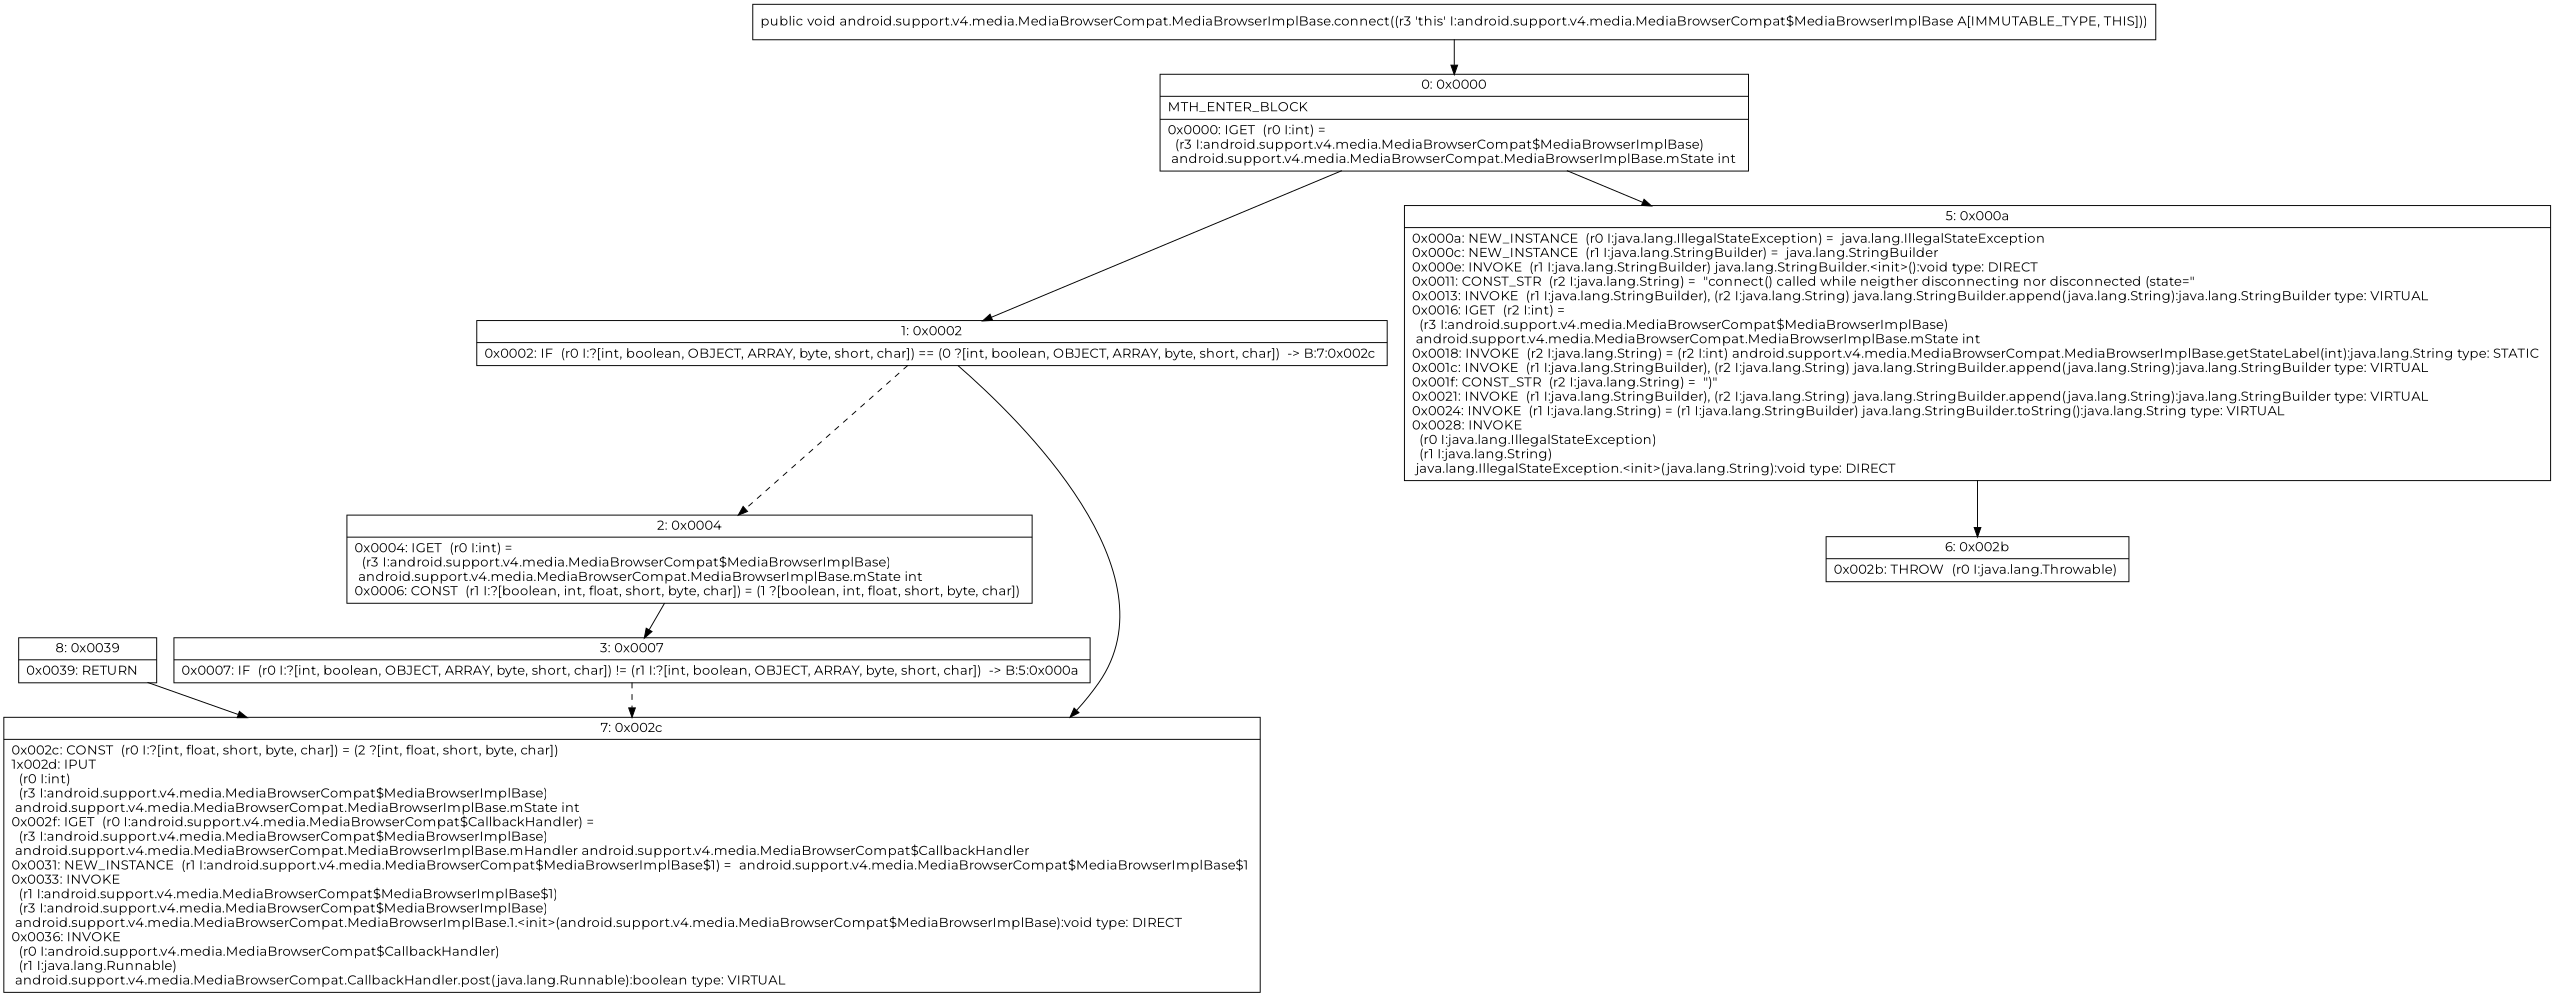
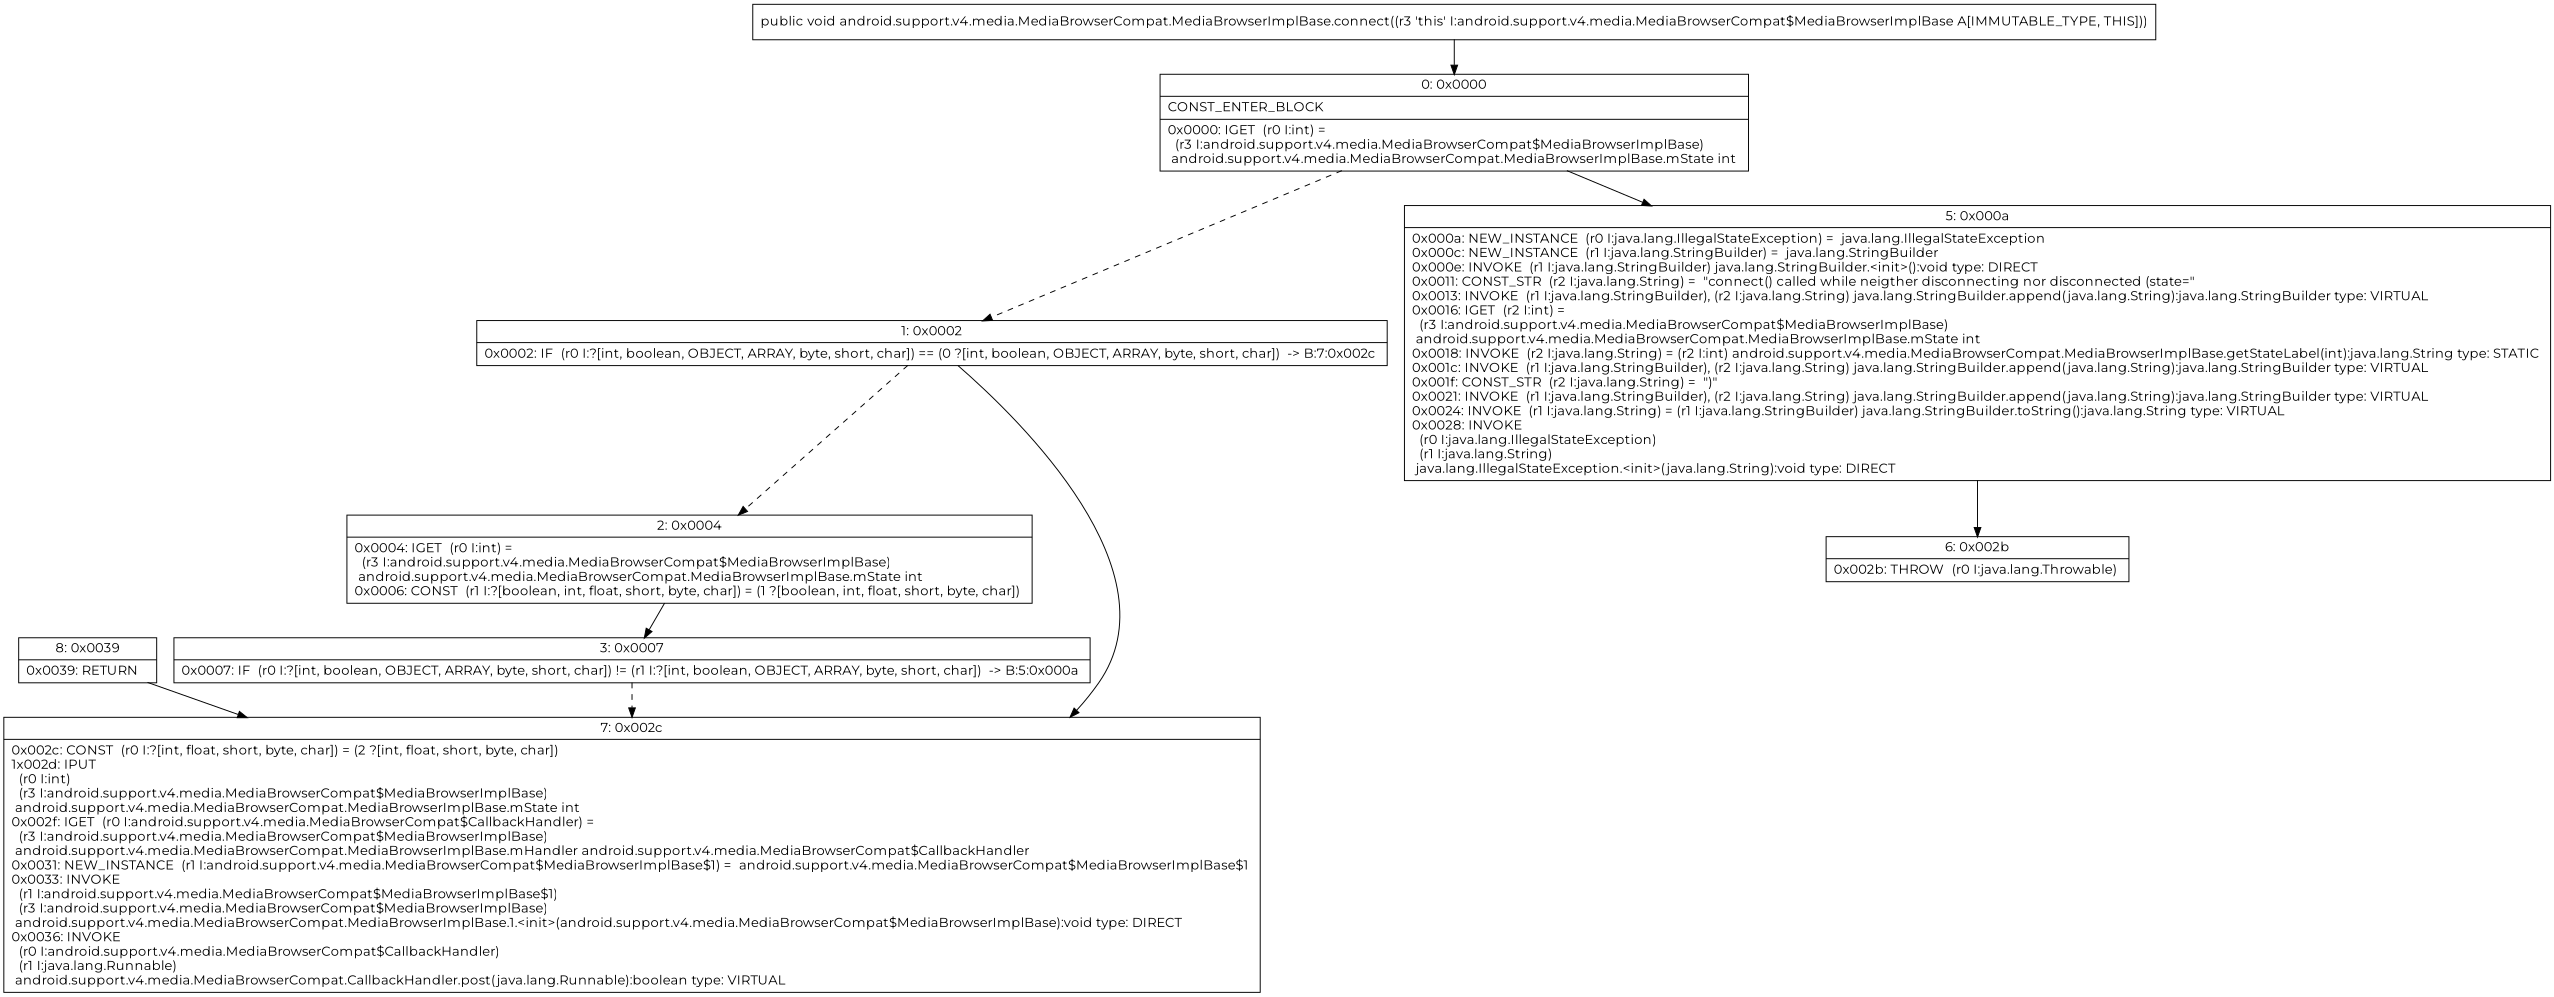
(1238, 107) -> (1246, 107)
(1167, 244) -> (1167, 244)
